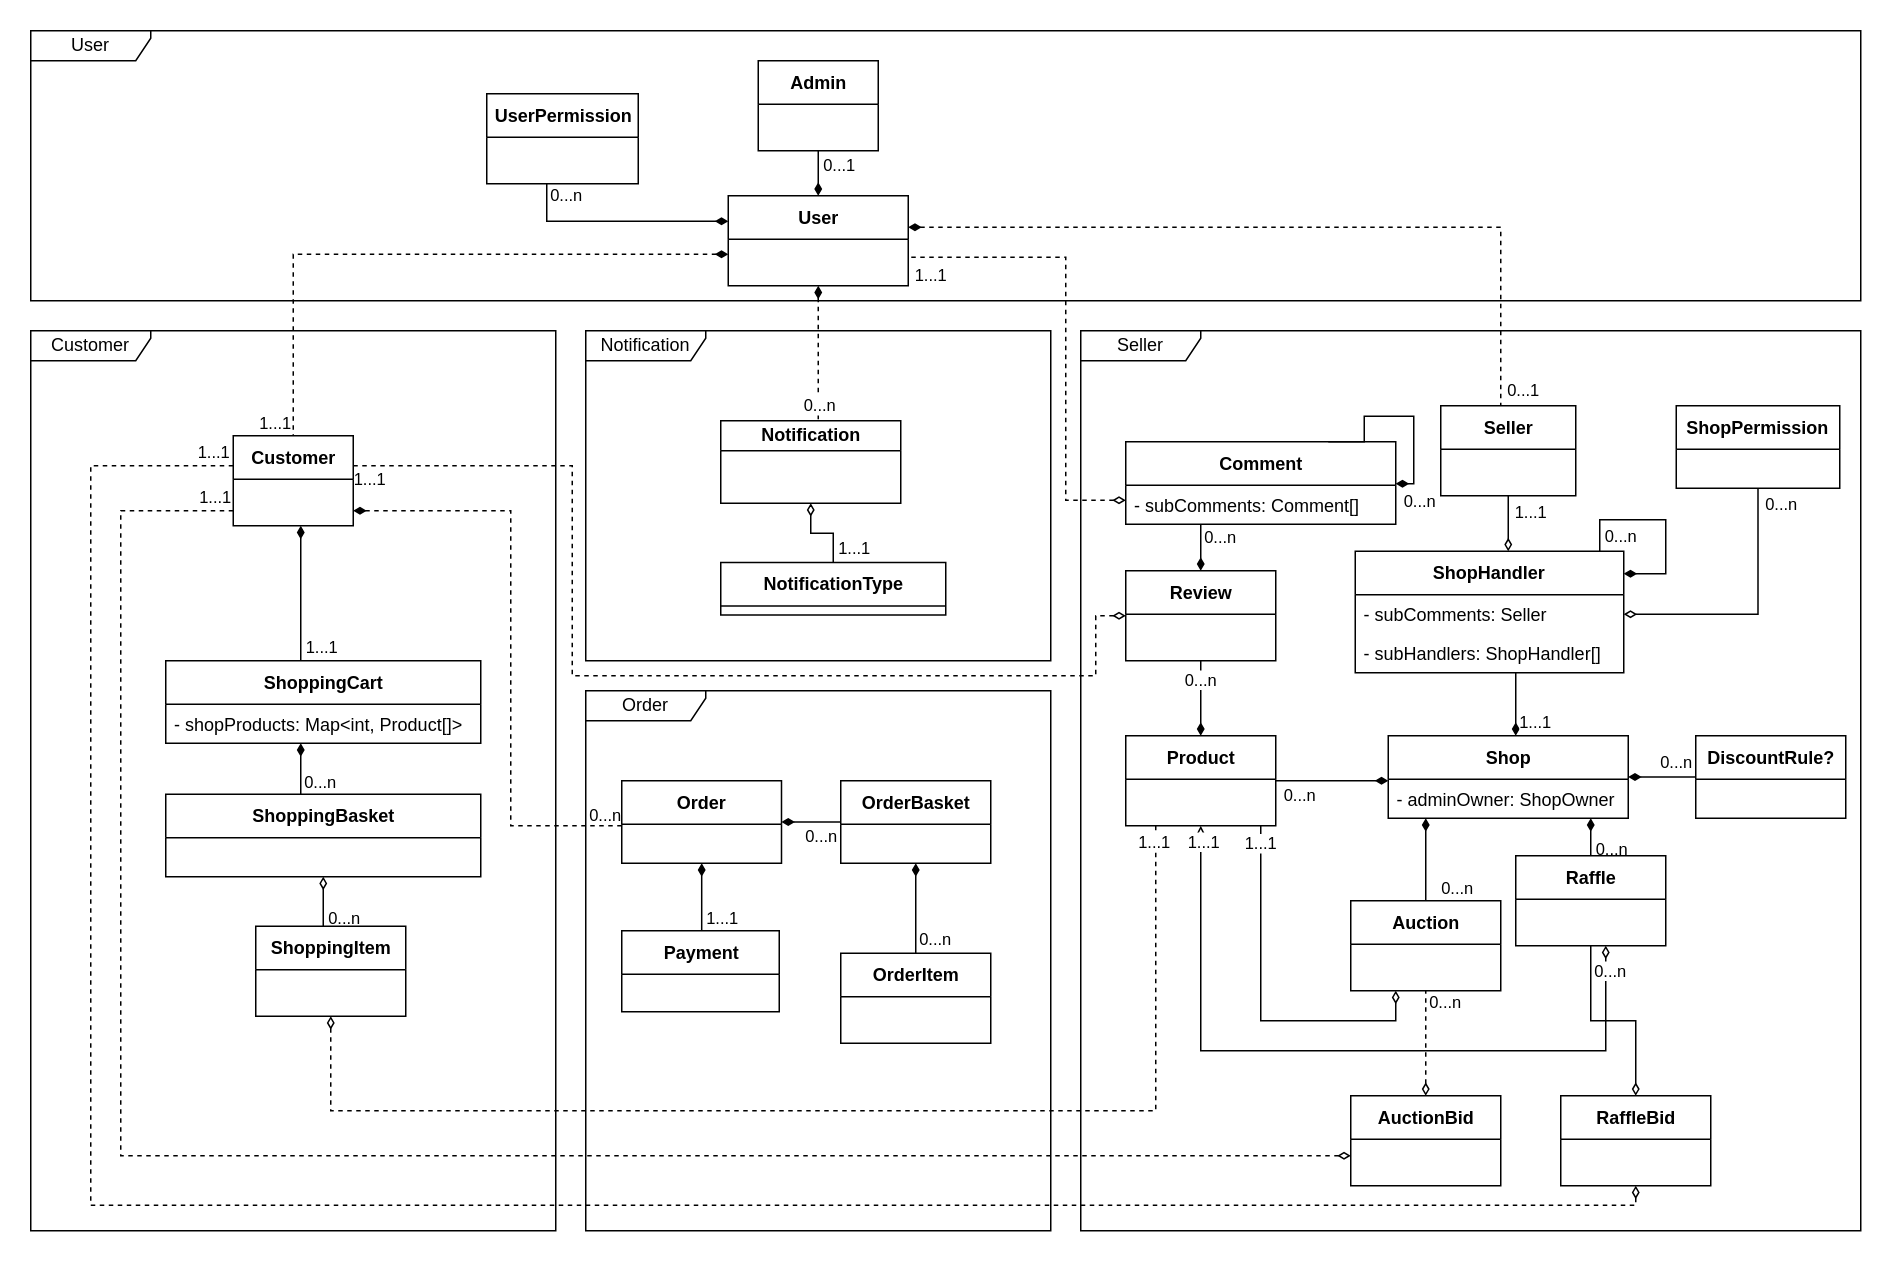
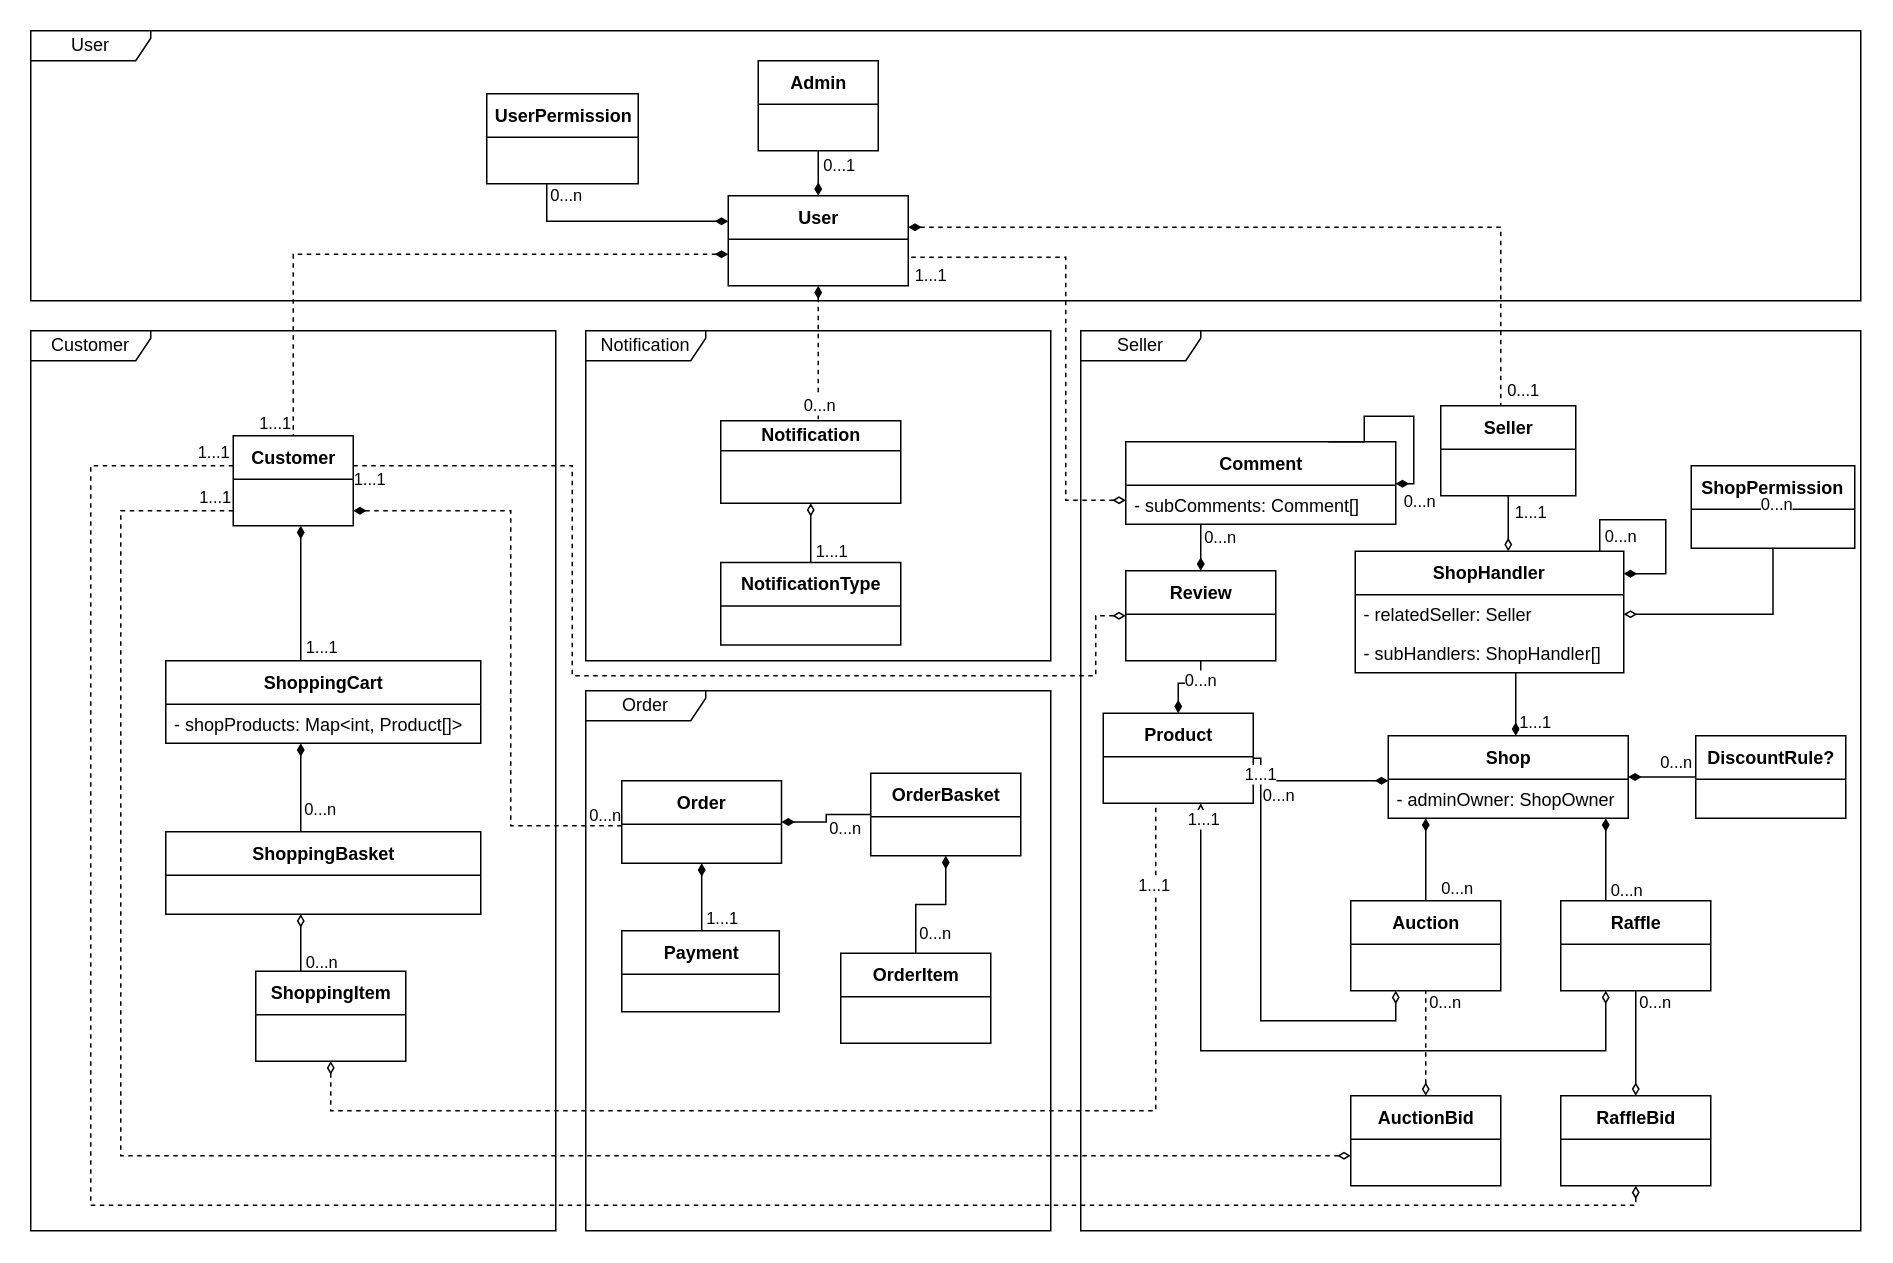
(1758, 447) -> (1773, 507)
(833, 589) -> (811, 604)
(1458, 615) -> (1461, 615)
(1201, 781) -> (1178, 758)
(916, 822) -> (946, 815)
(323, 836) -> (323, 873)
(1591, 901) -> (1636, 946)
(331, 971) -> (331, 1016)
